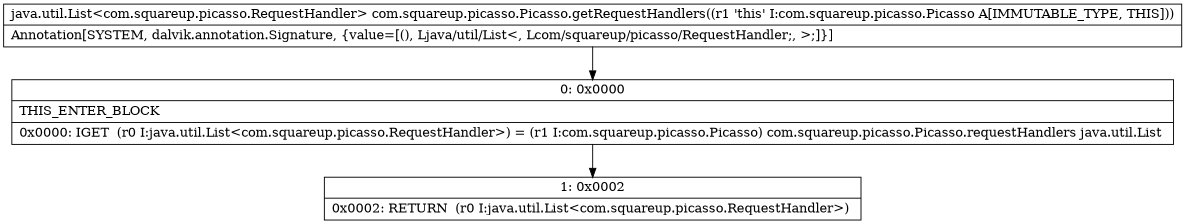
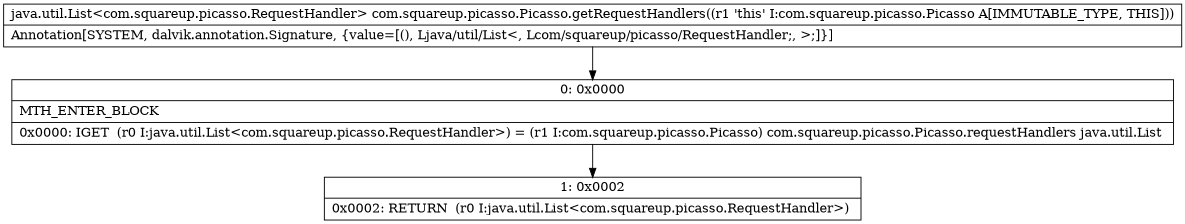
(89, 111) -> (89, 111)
